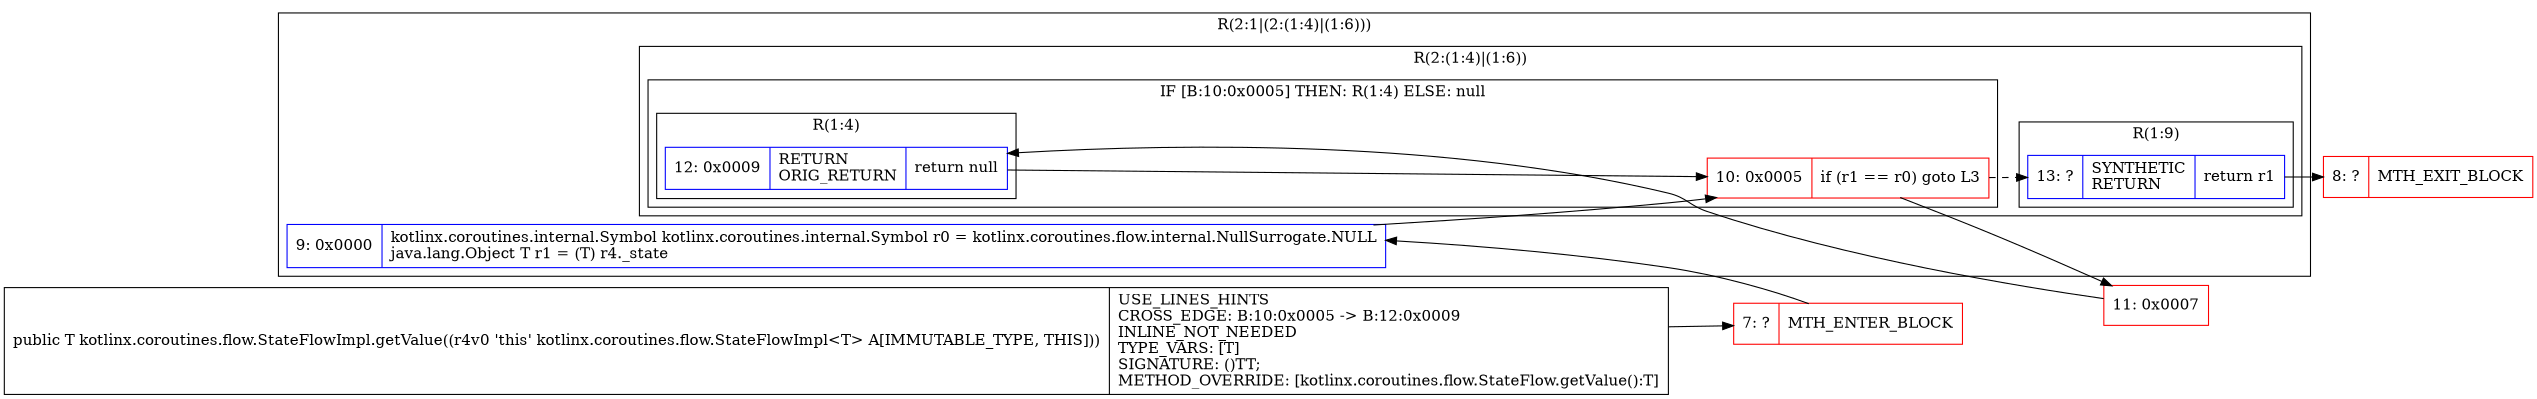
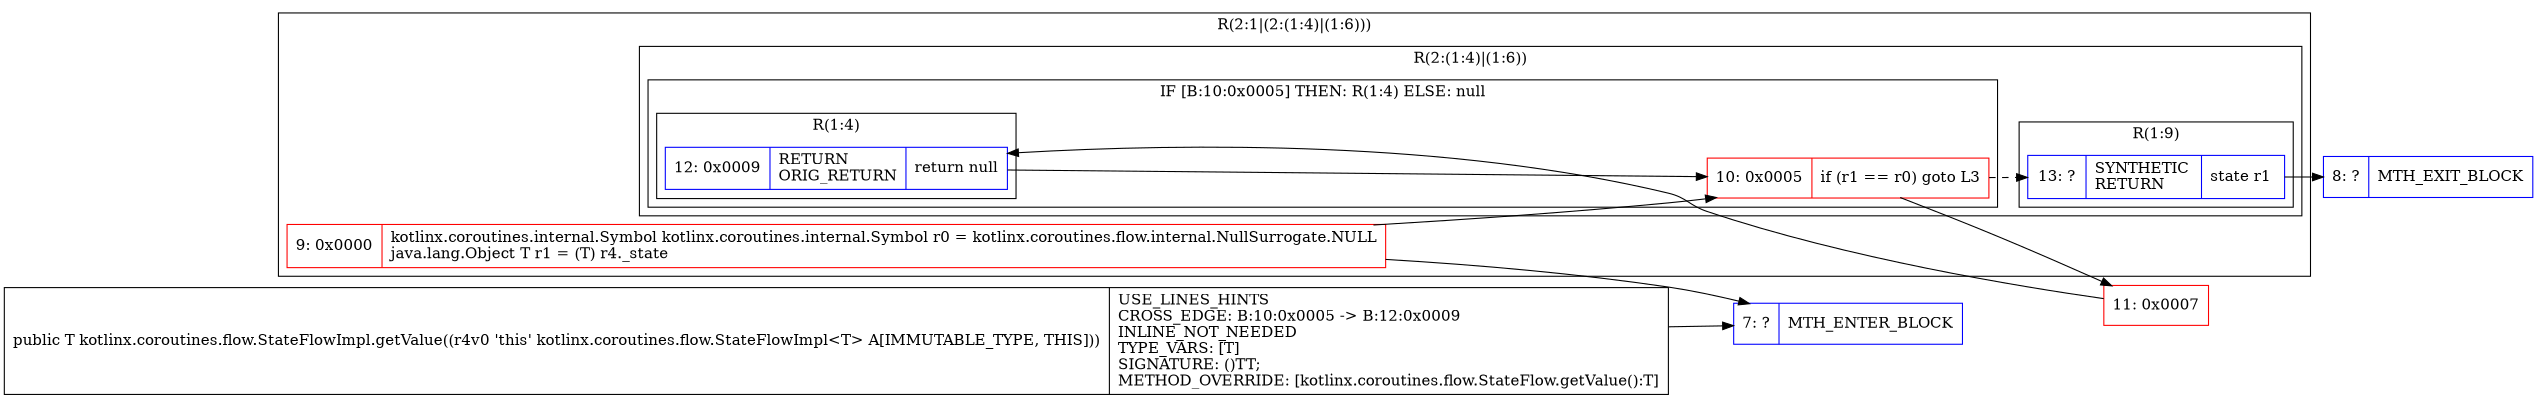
(2240, 176) -> (2241, 176)
(2428, 177) -> (2428, 177)
(836, 246) -> (836, 246)
(1605, 259) -> (1519, 269)
(1848, 324) -> (1848, 324)
